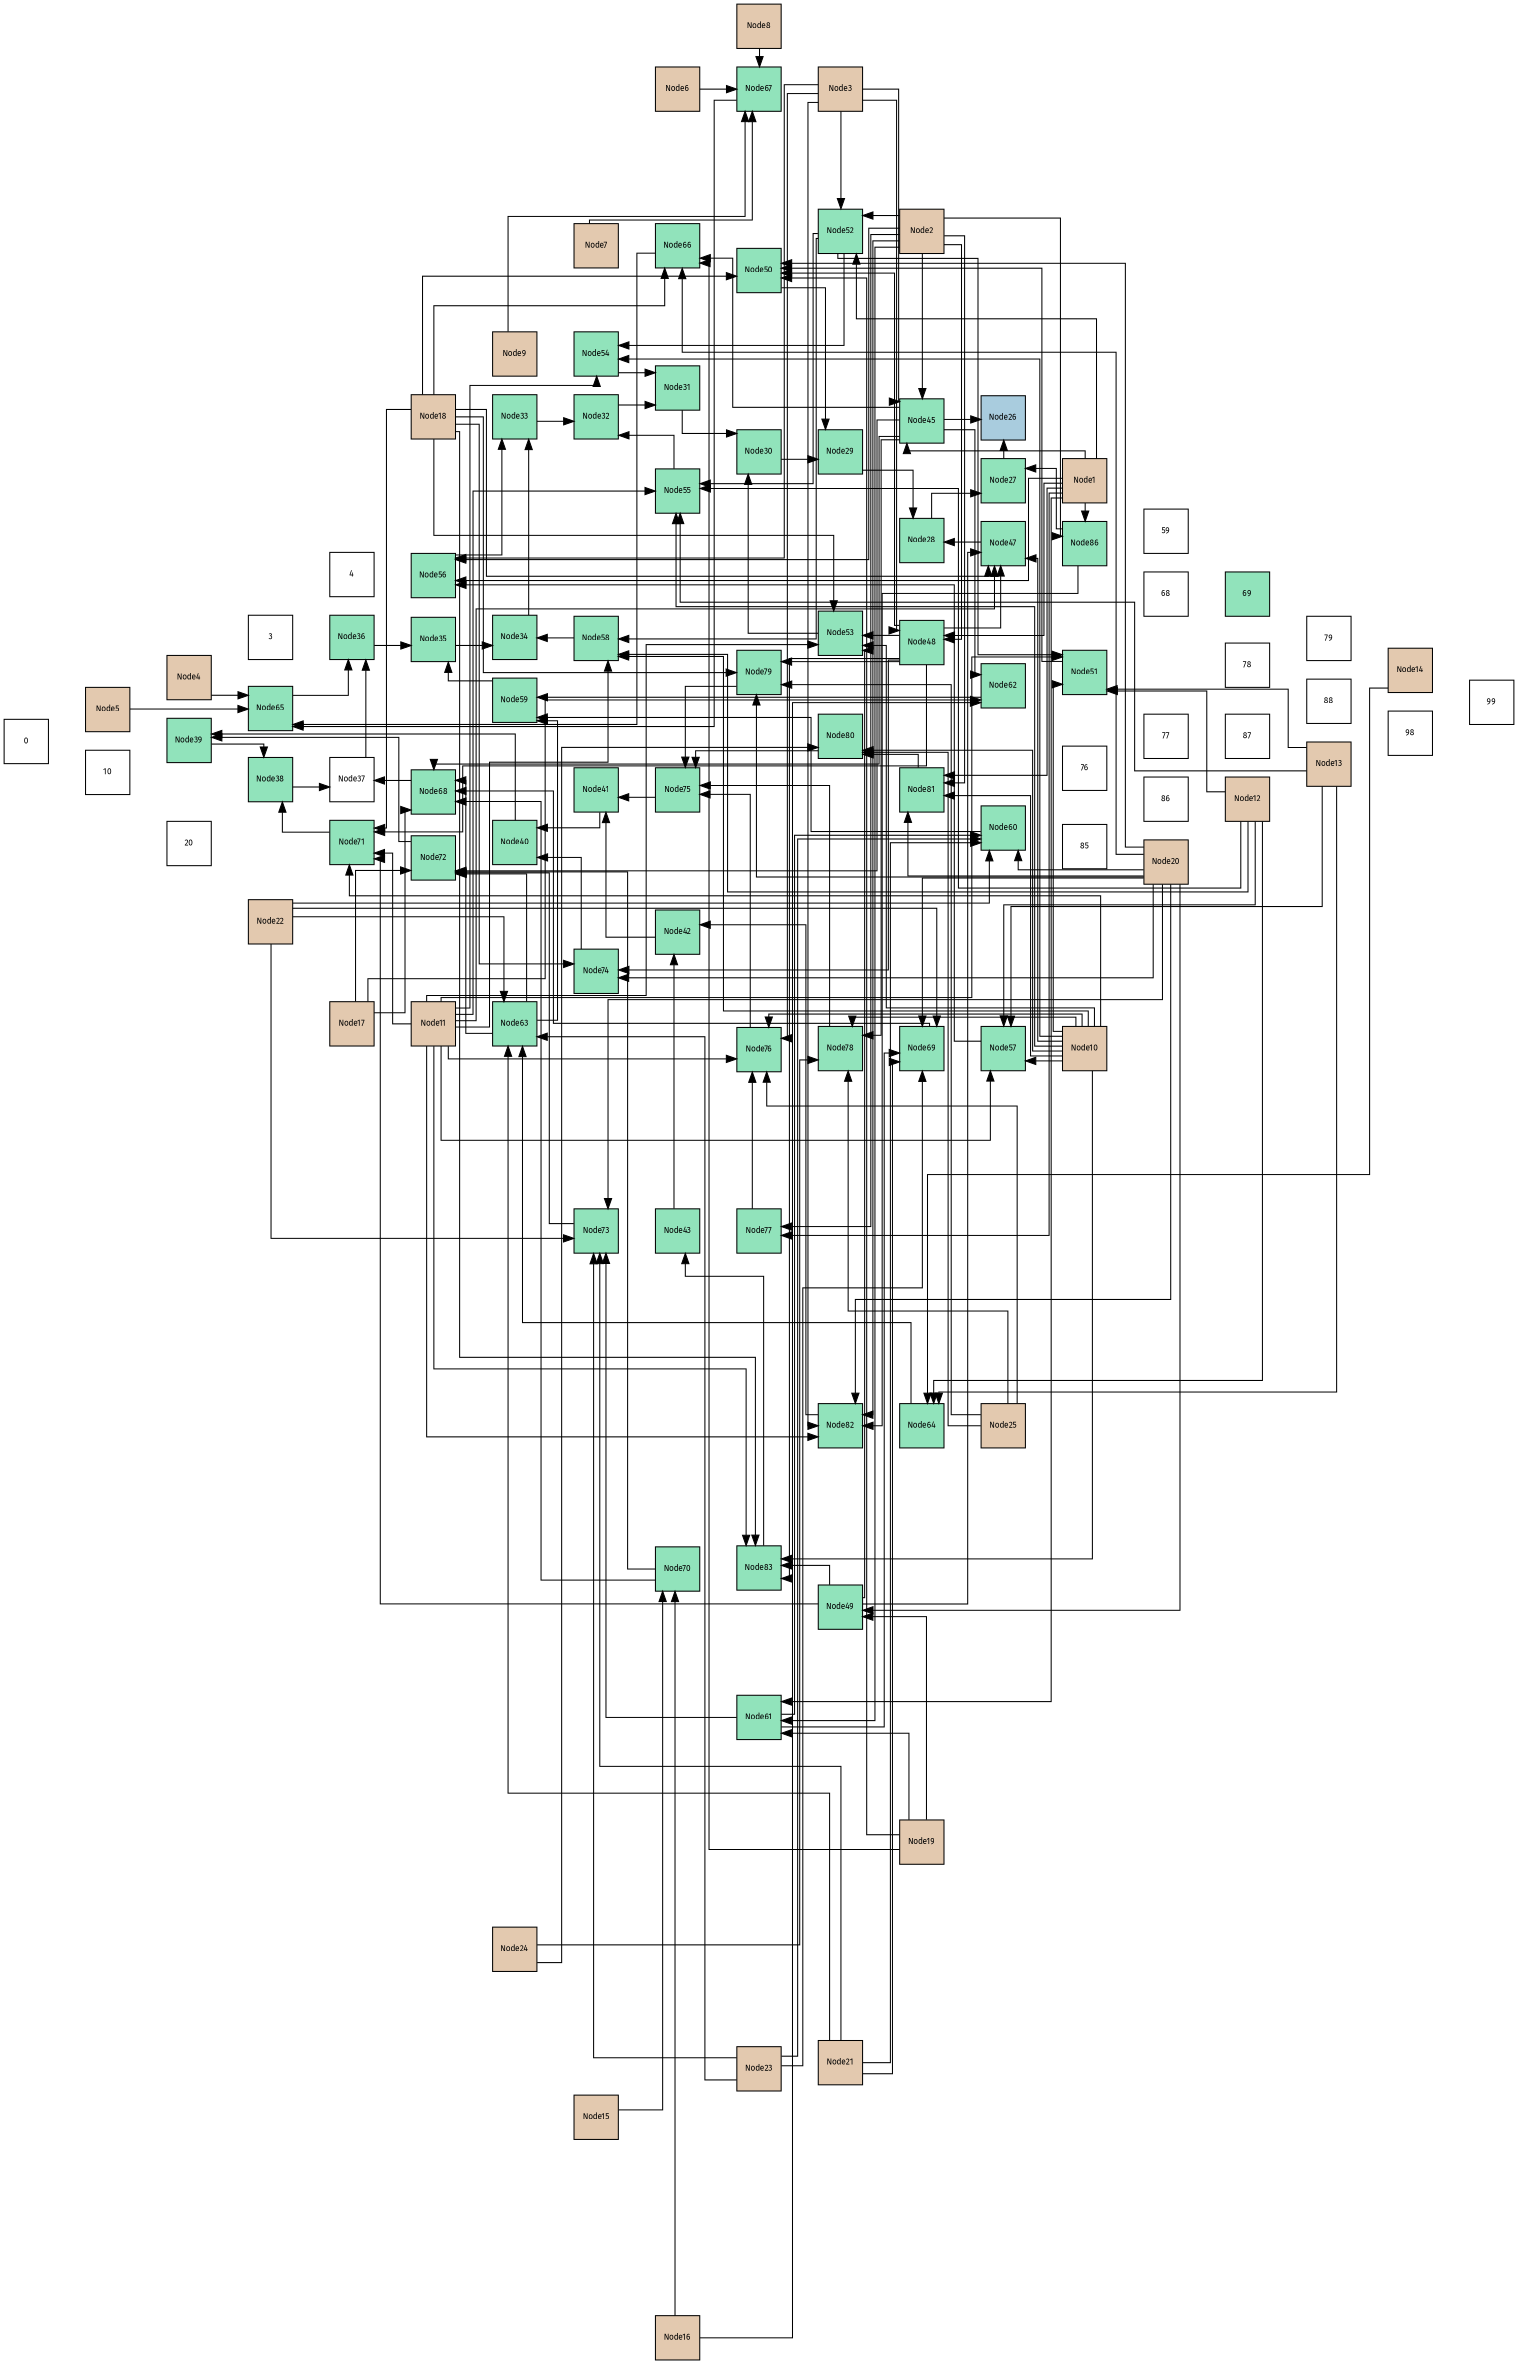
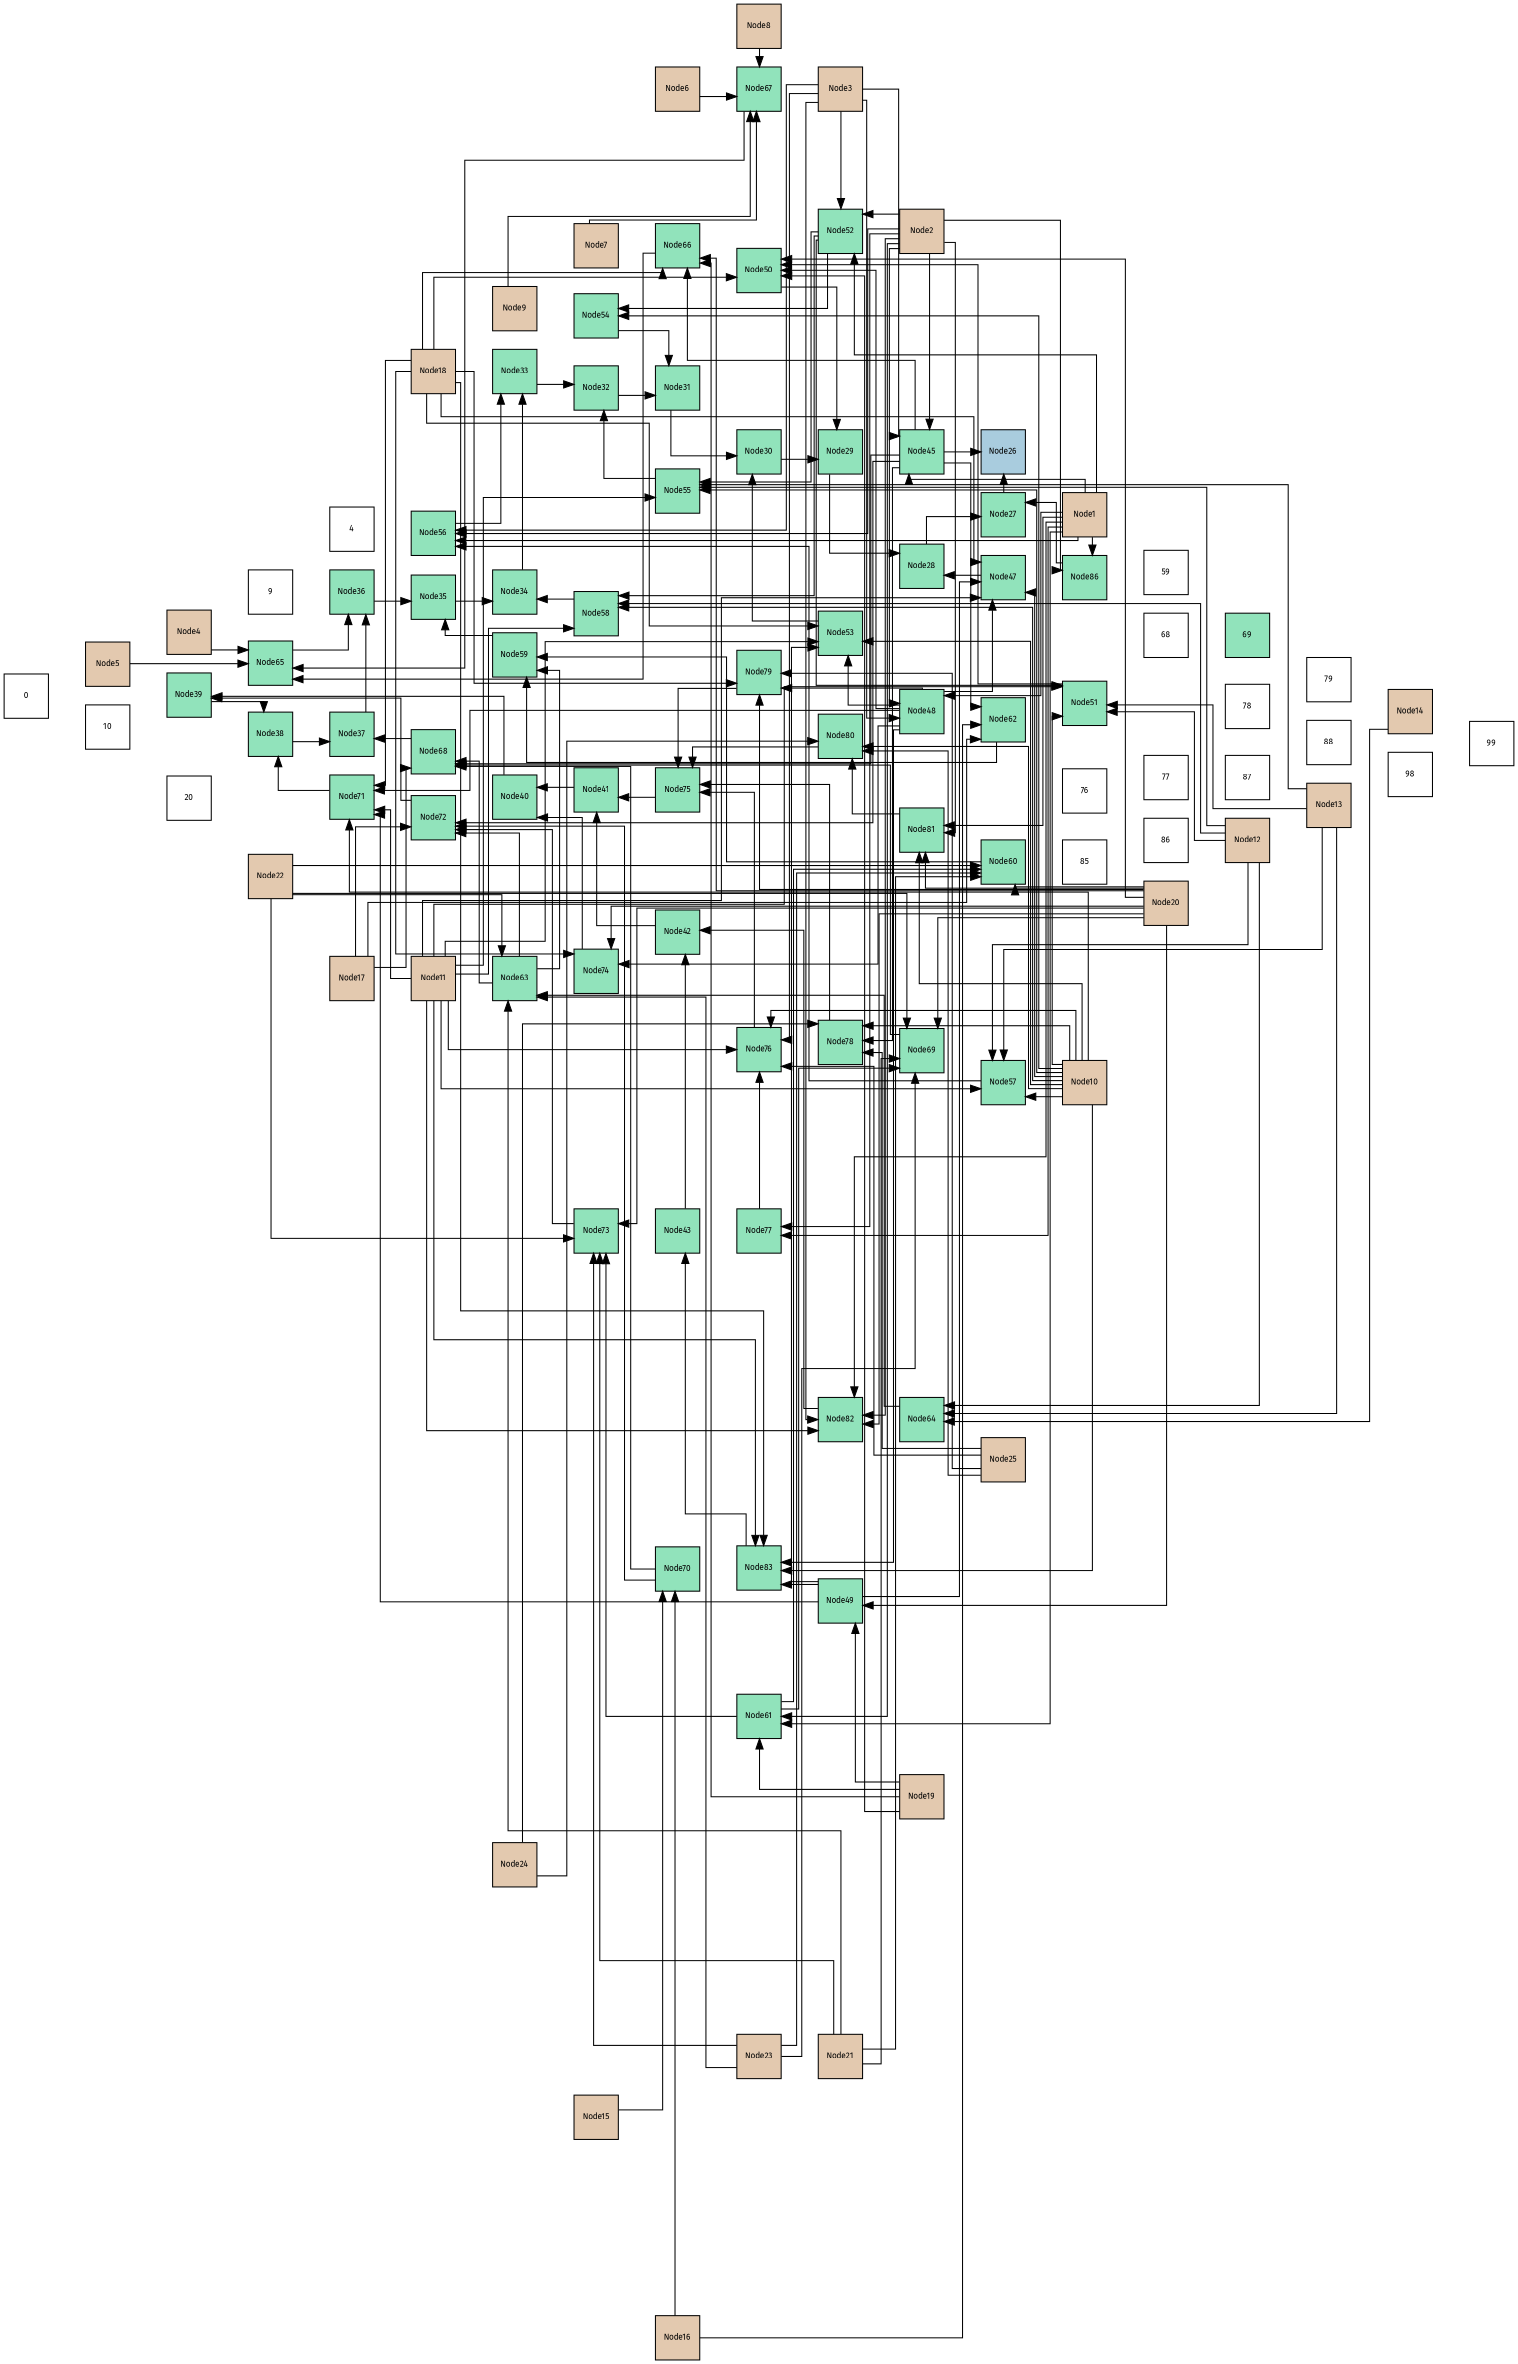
(470, 468) -> none
(271, 637) -> (271, 592)
(352, 780) -> (352, 734)
(882, 902) -> (1026, 1157)
